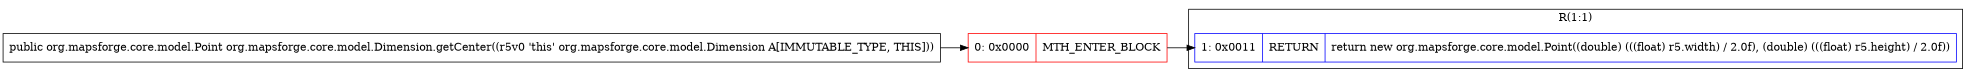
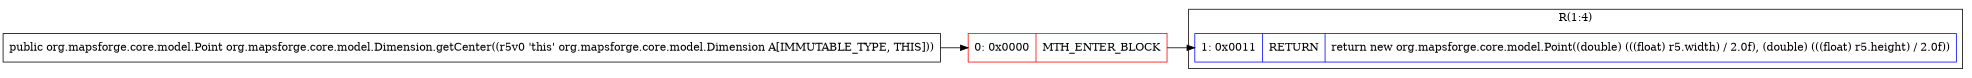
(1576, 18) -> (1576, 18)
